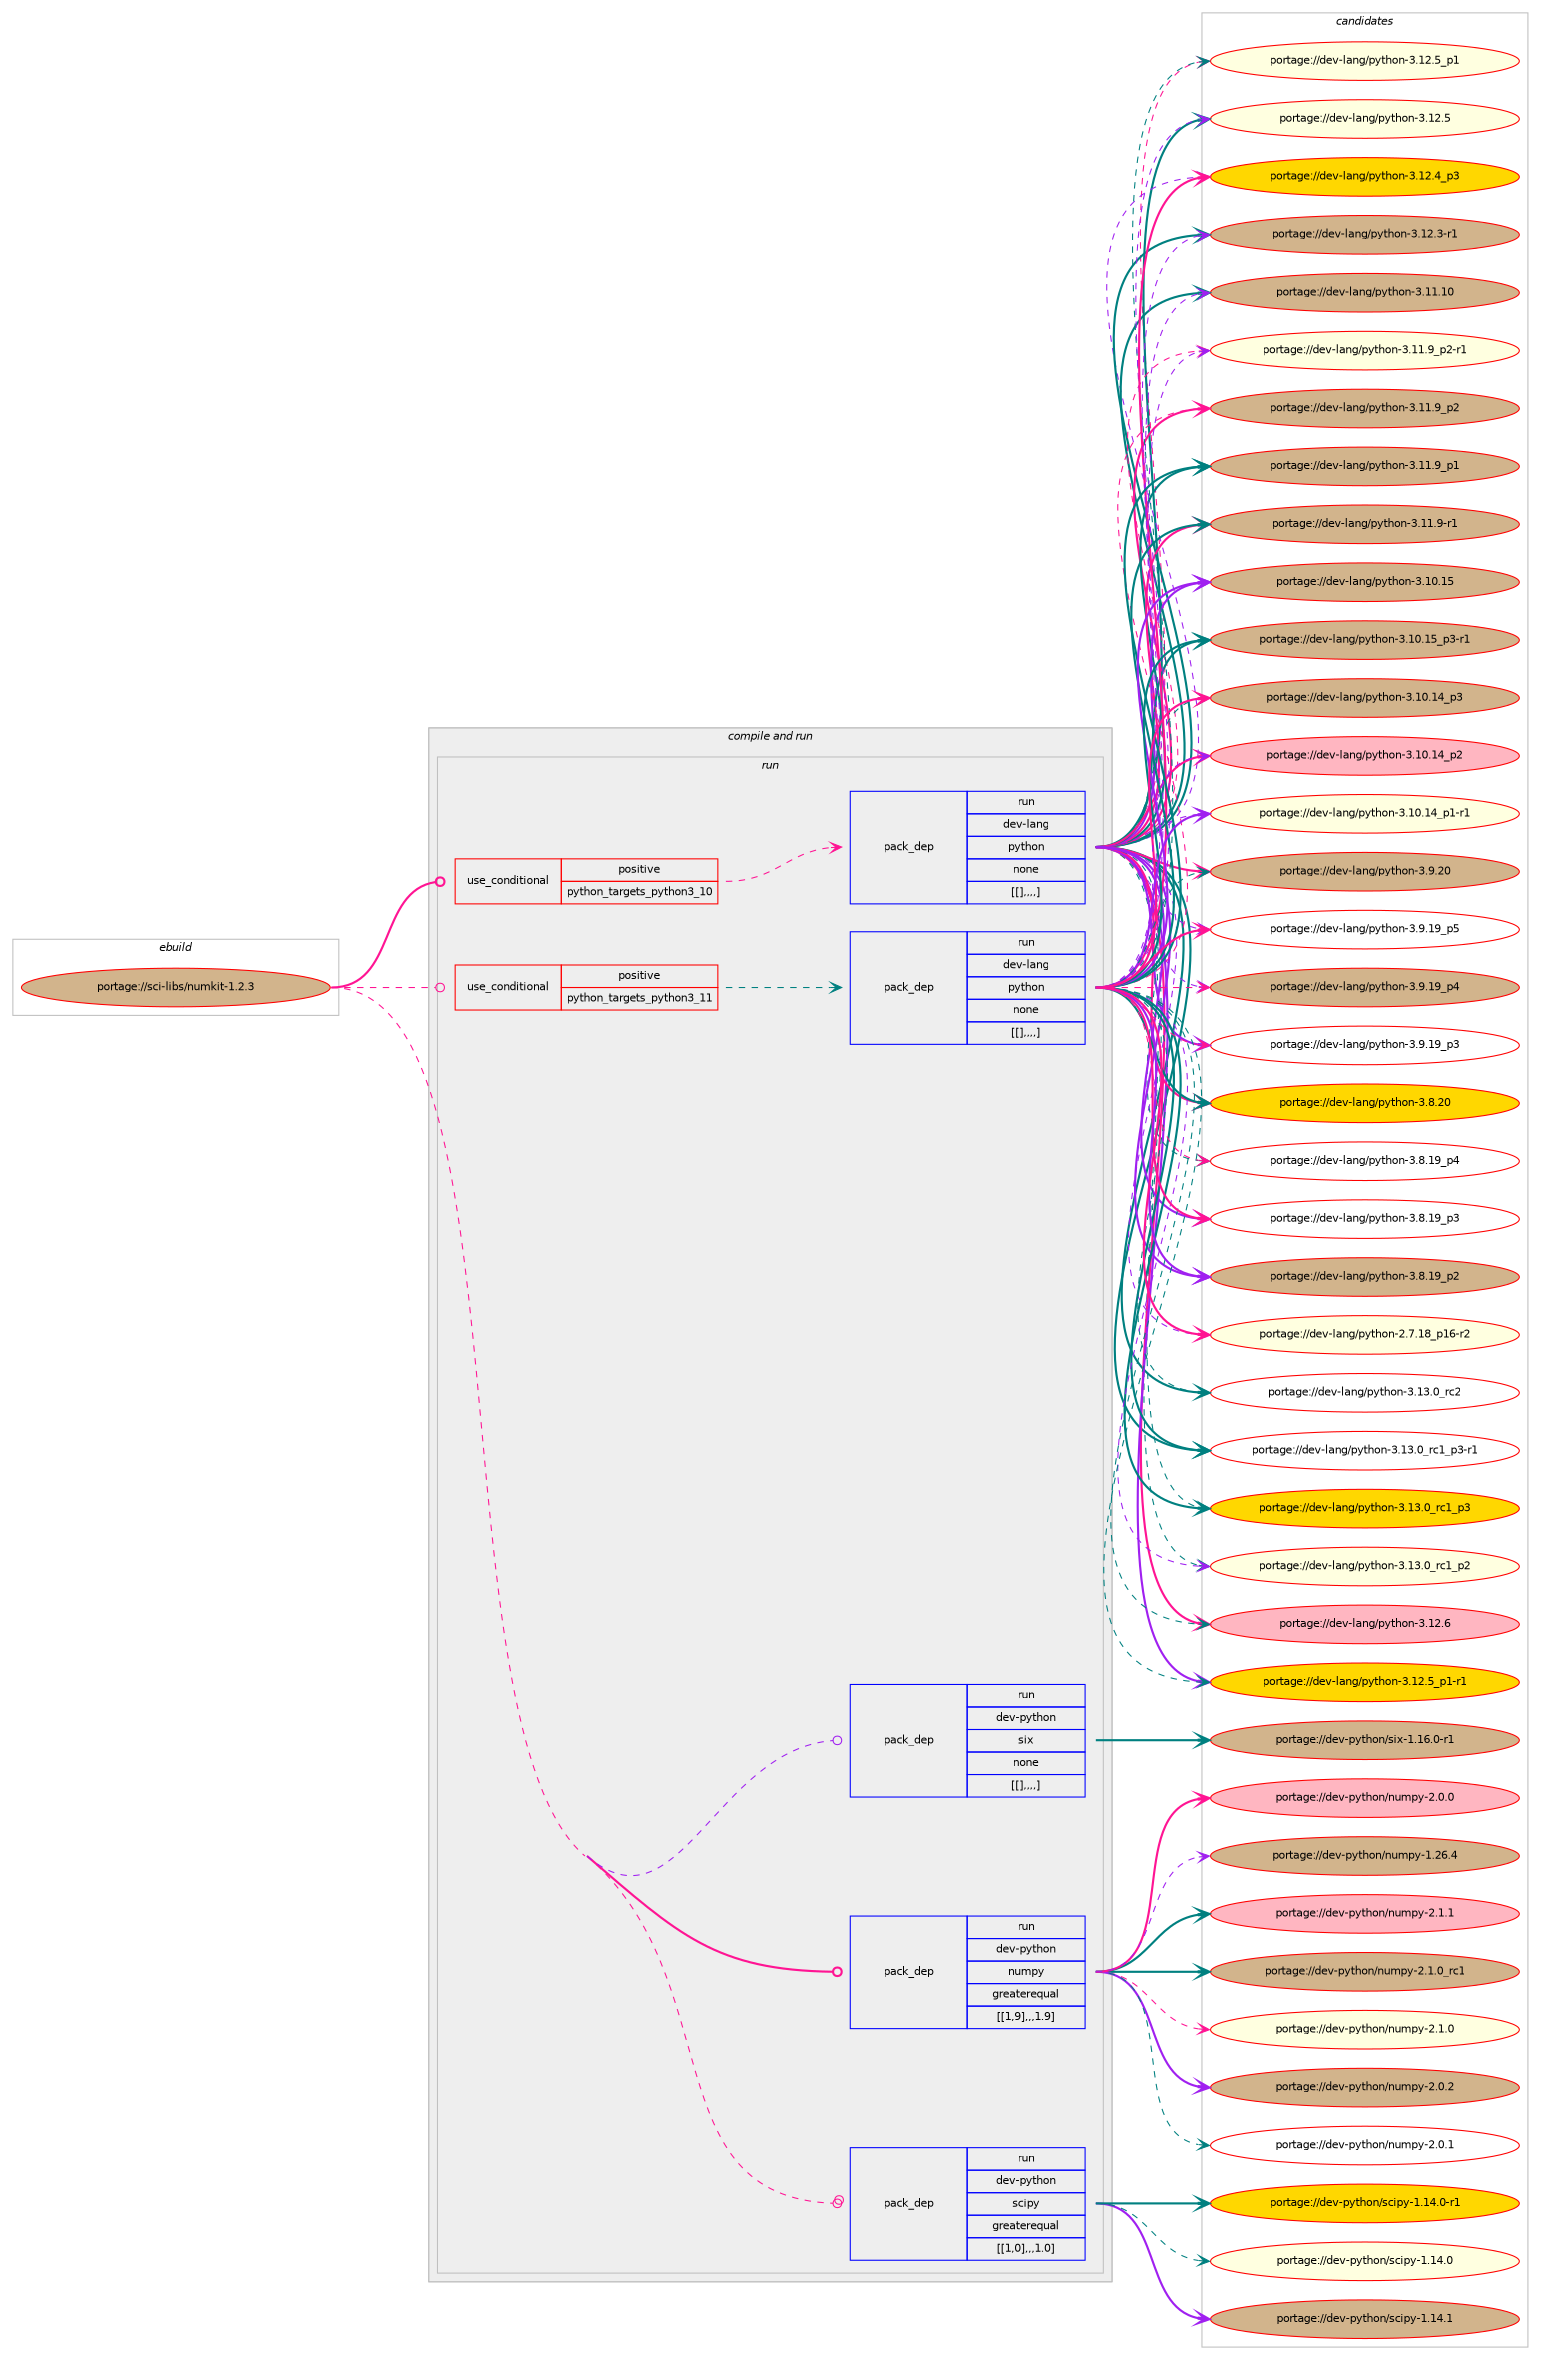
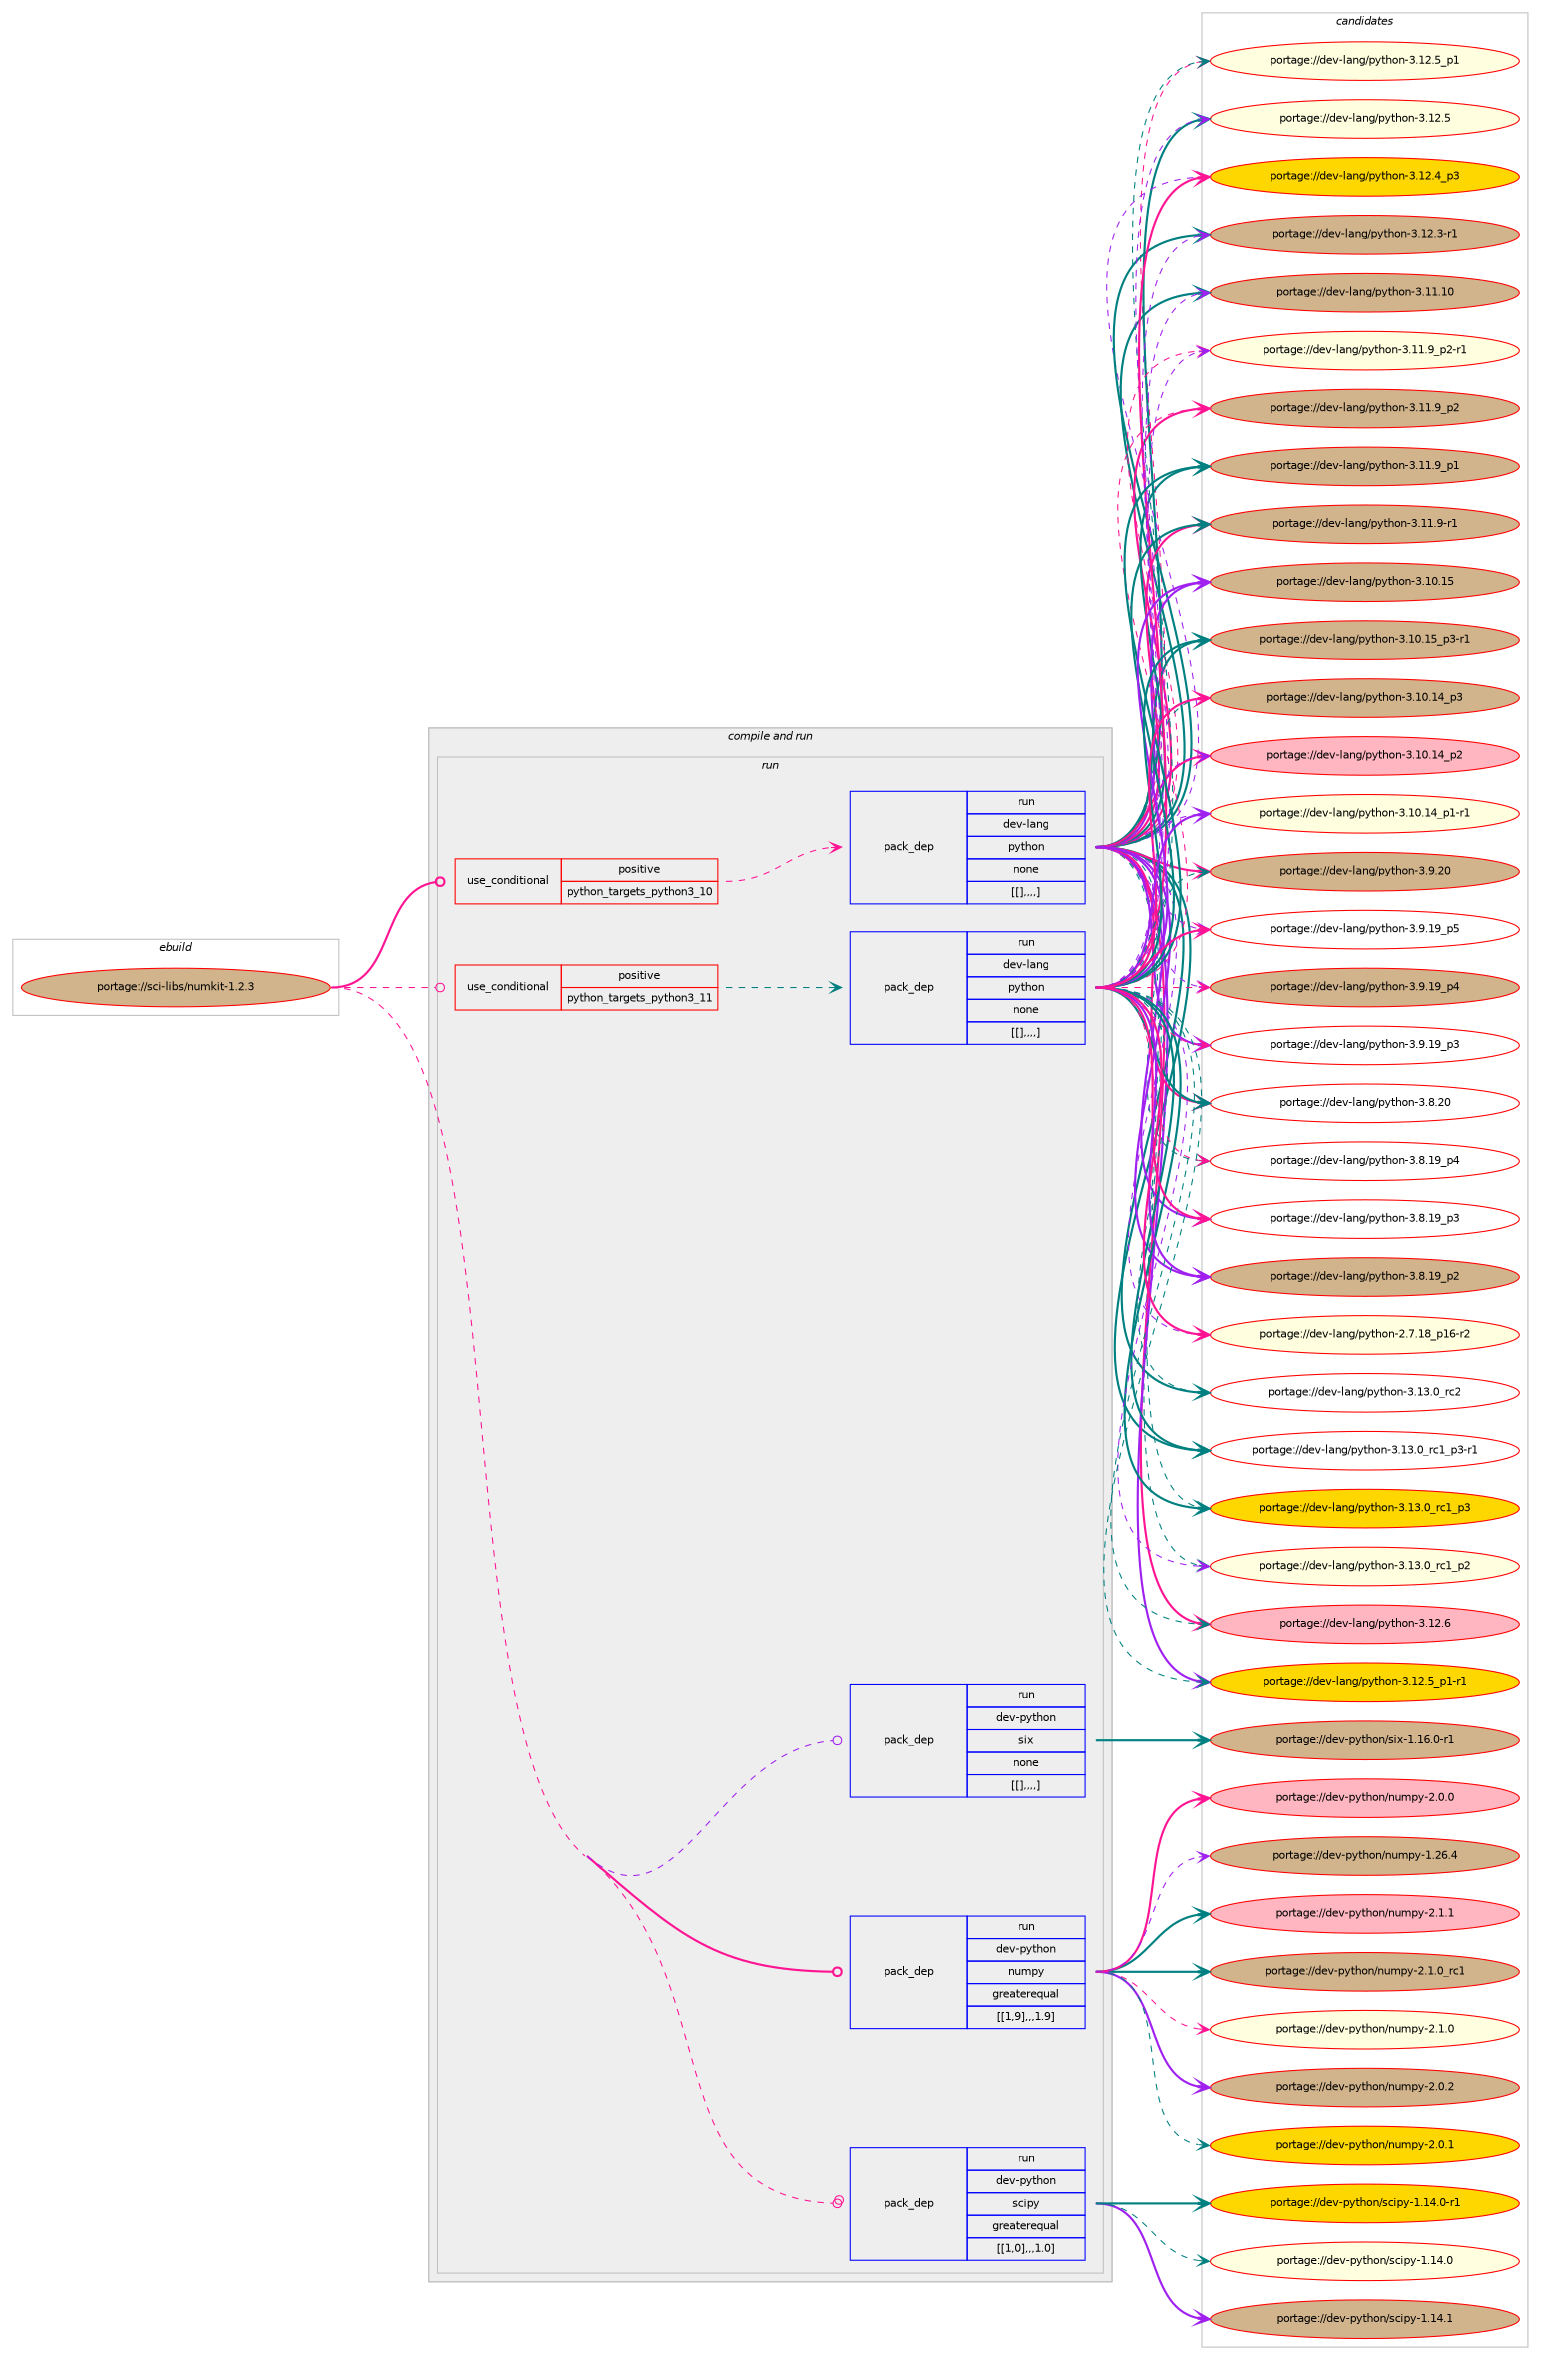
(1365, 1103) -> (1365, 1103)
(1365, 2146) -> (1365, 2146)
